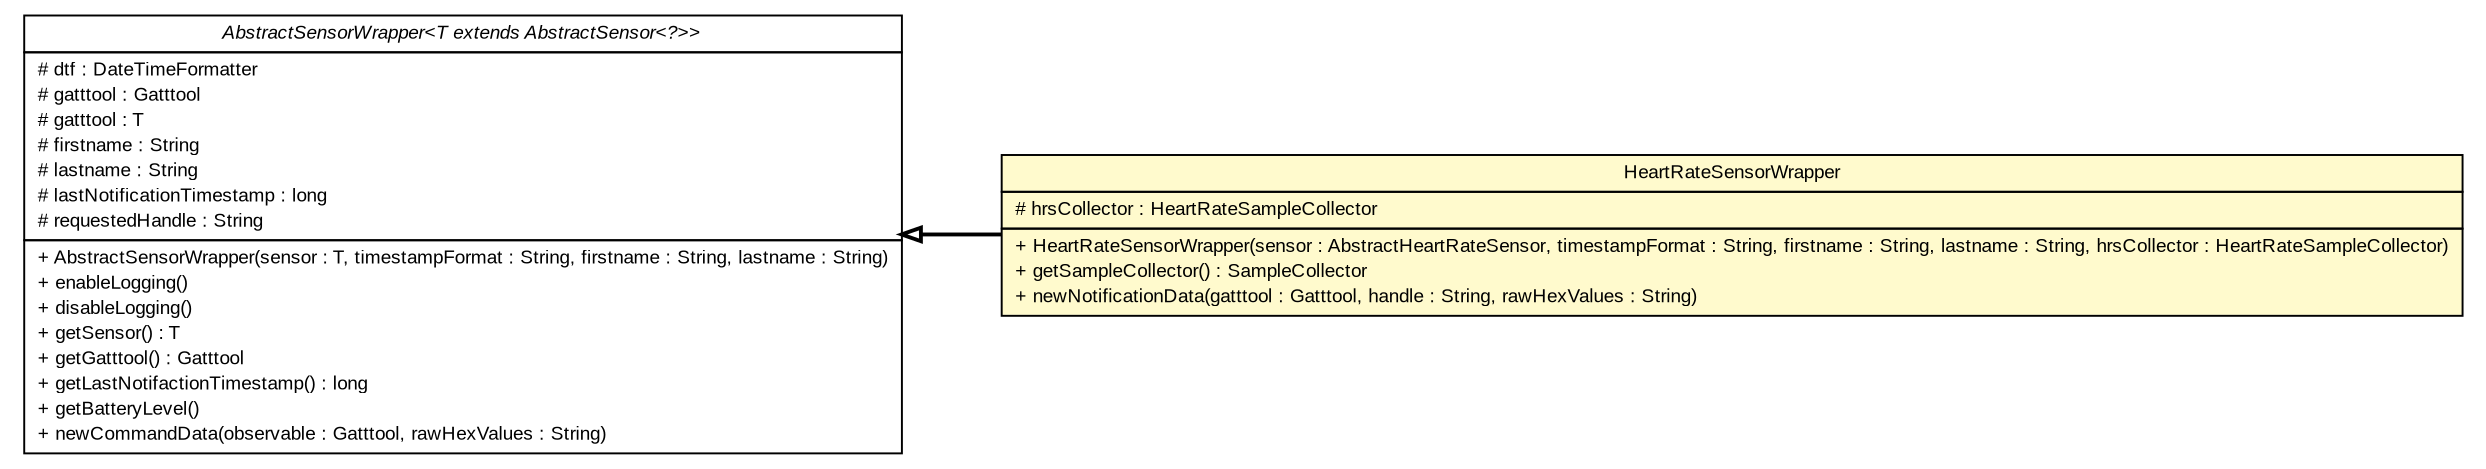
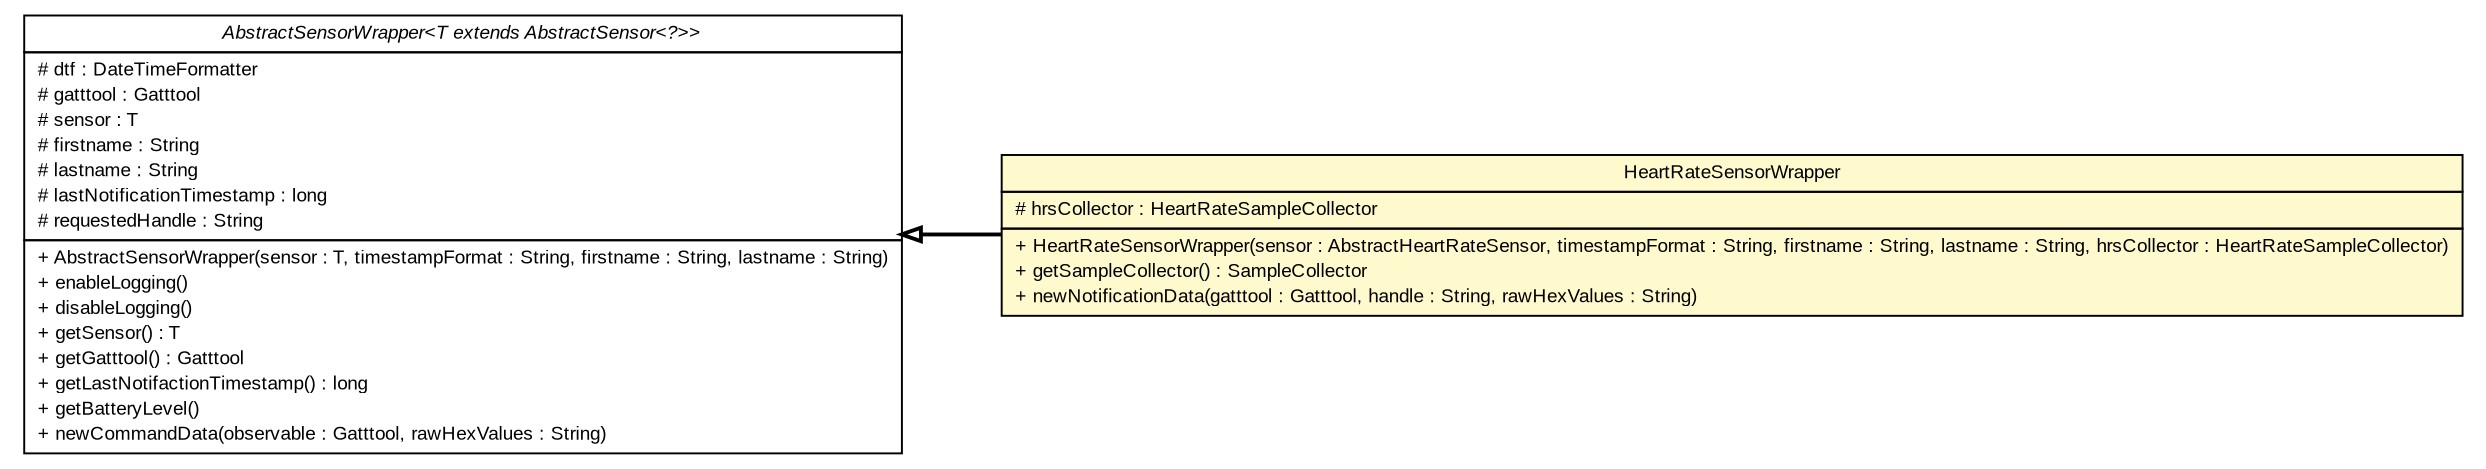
(91, 120) -> (88, 120)
